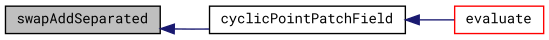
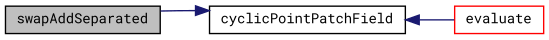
(192, 29) -> (178, 11)
